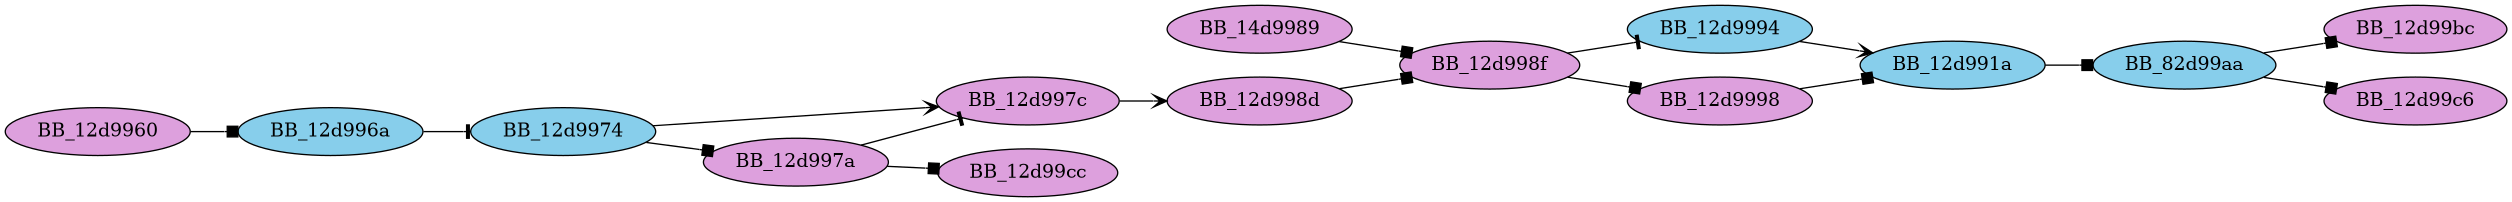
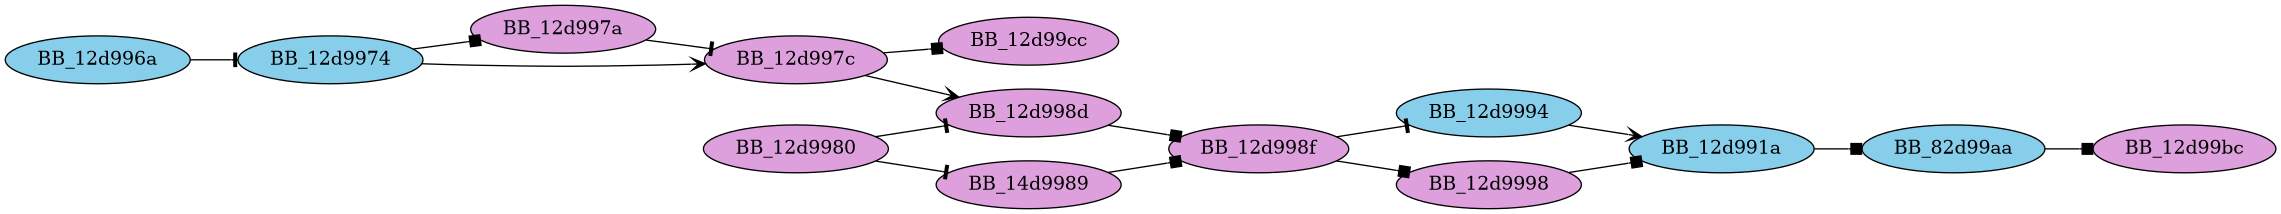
(2415, 101) -> none
(98, 132) -> none
none -> (796, 149)
(906, 167) -> (906, 51)
